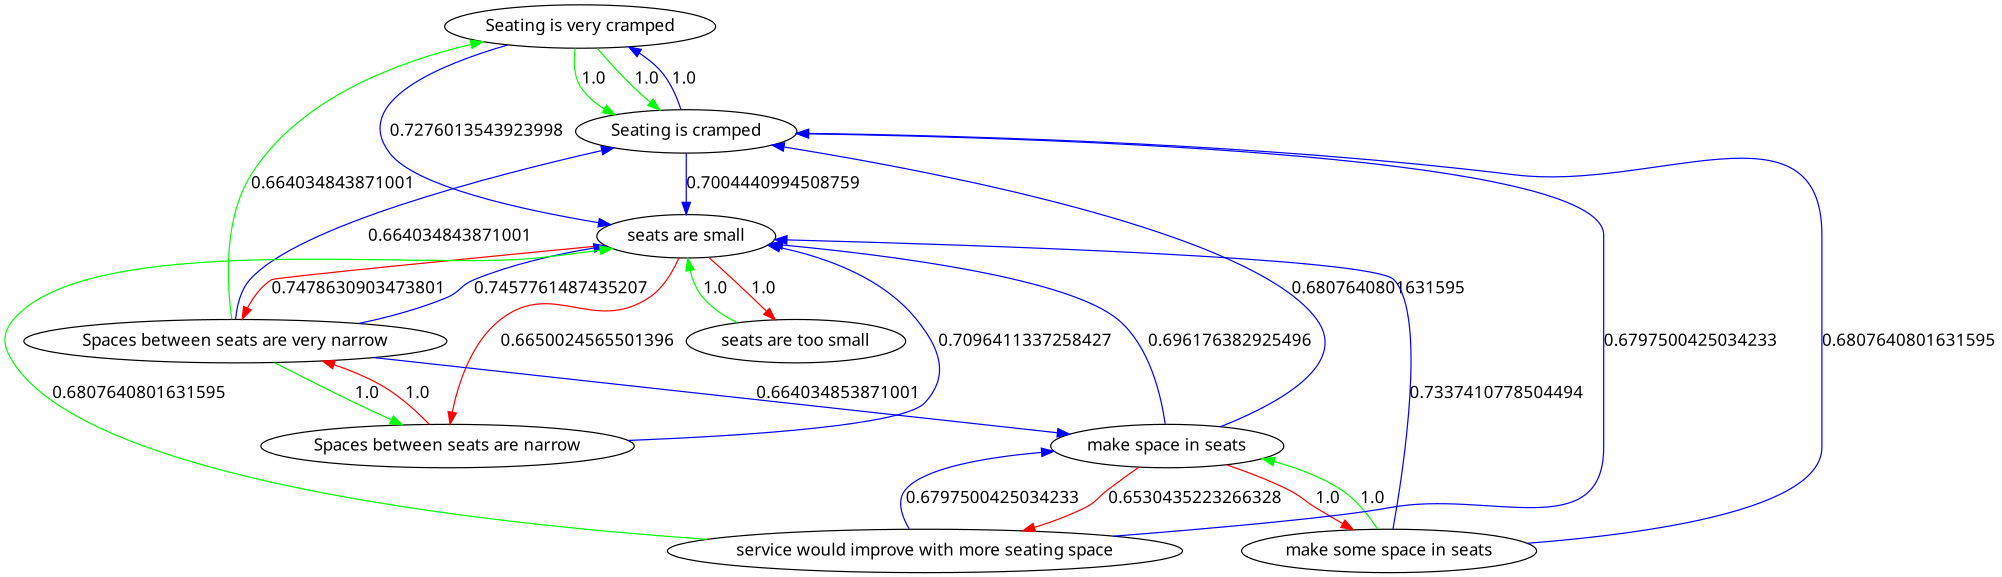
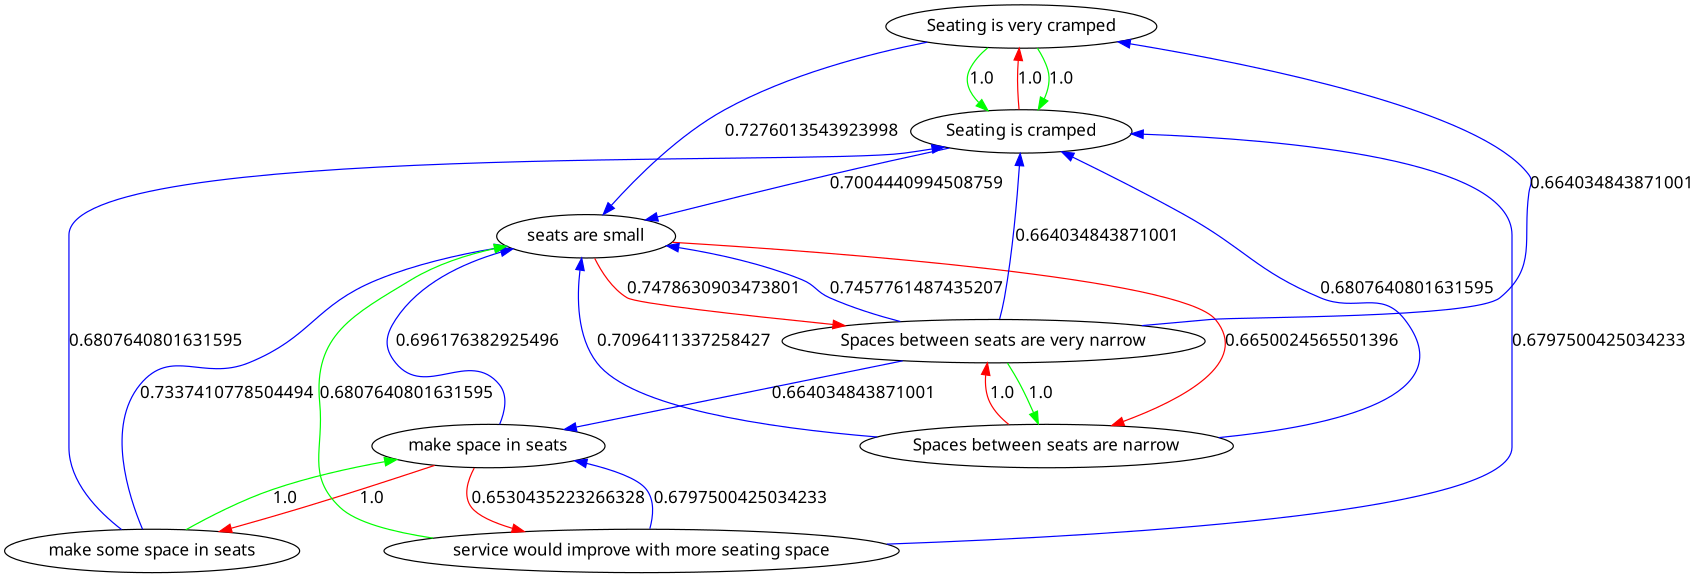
(665, 77) -> (1018, 85)
(288, 132) -> (1528, 208)
(1141, 227) -> (1357, 303)
(796, 341) -> none
(838, 394) -> (854, 394)
